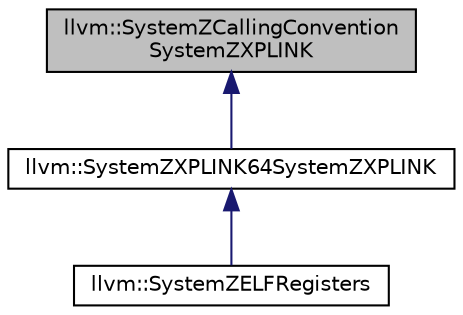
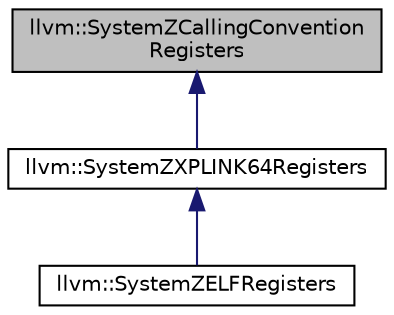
(231, 41) -> (197, 41)
(231, 169) -> (197, 169)
